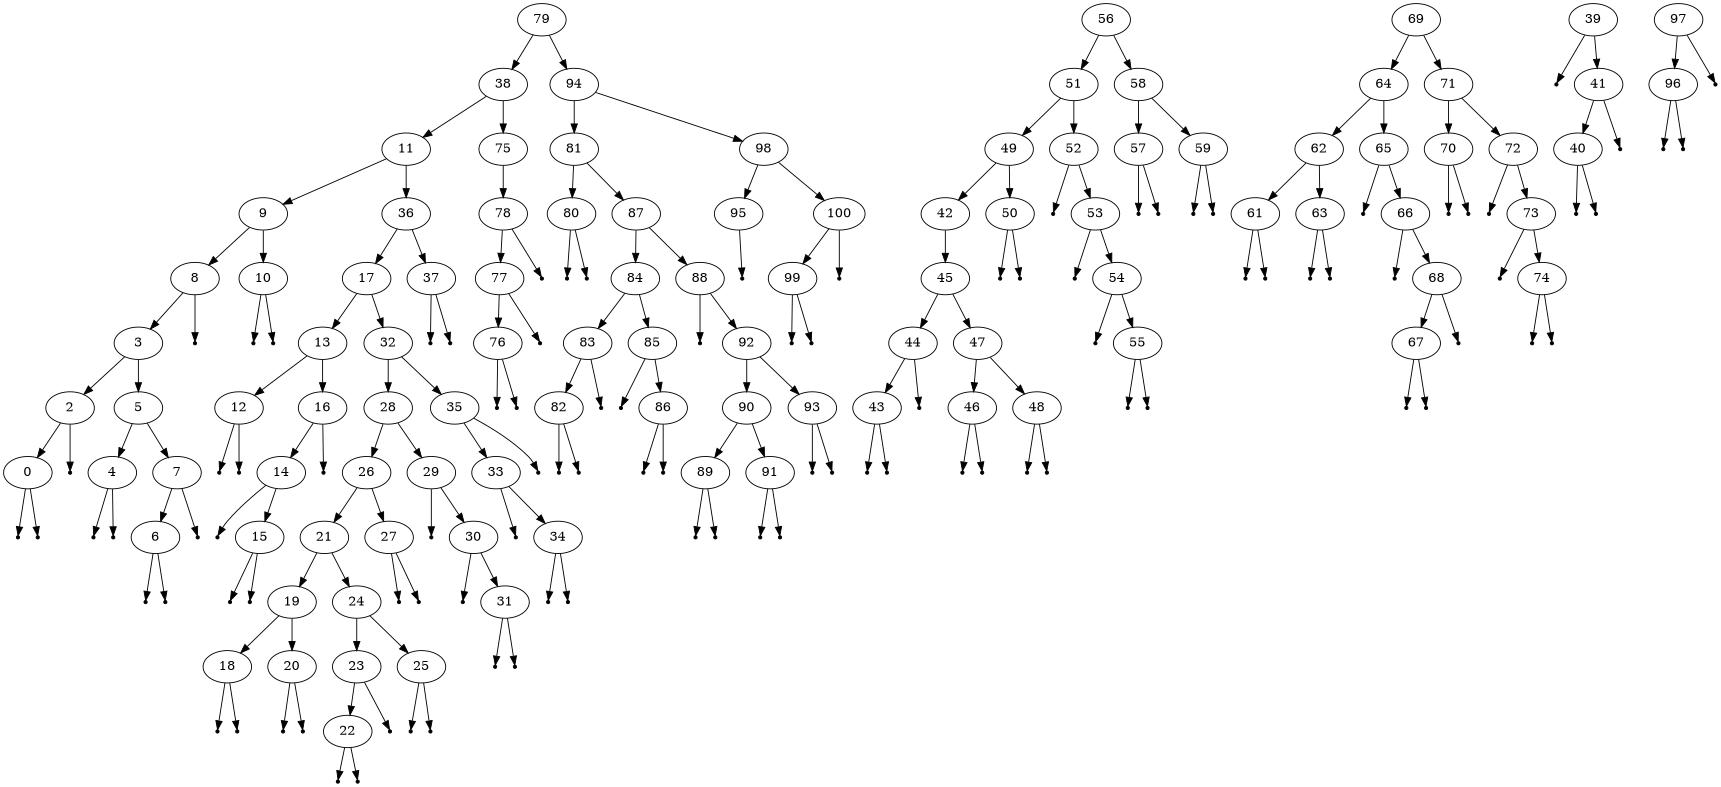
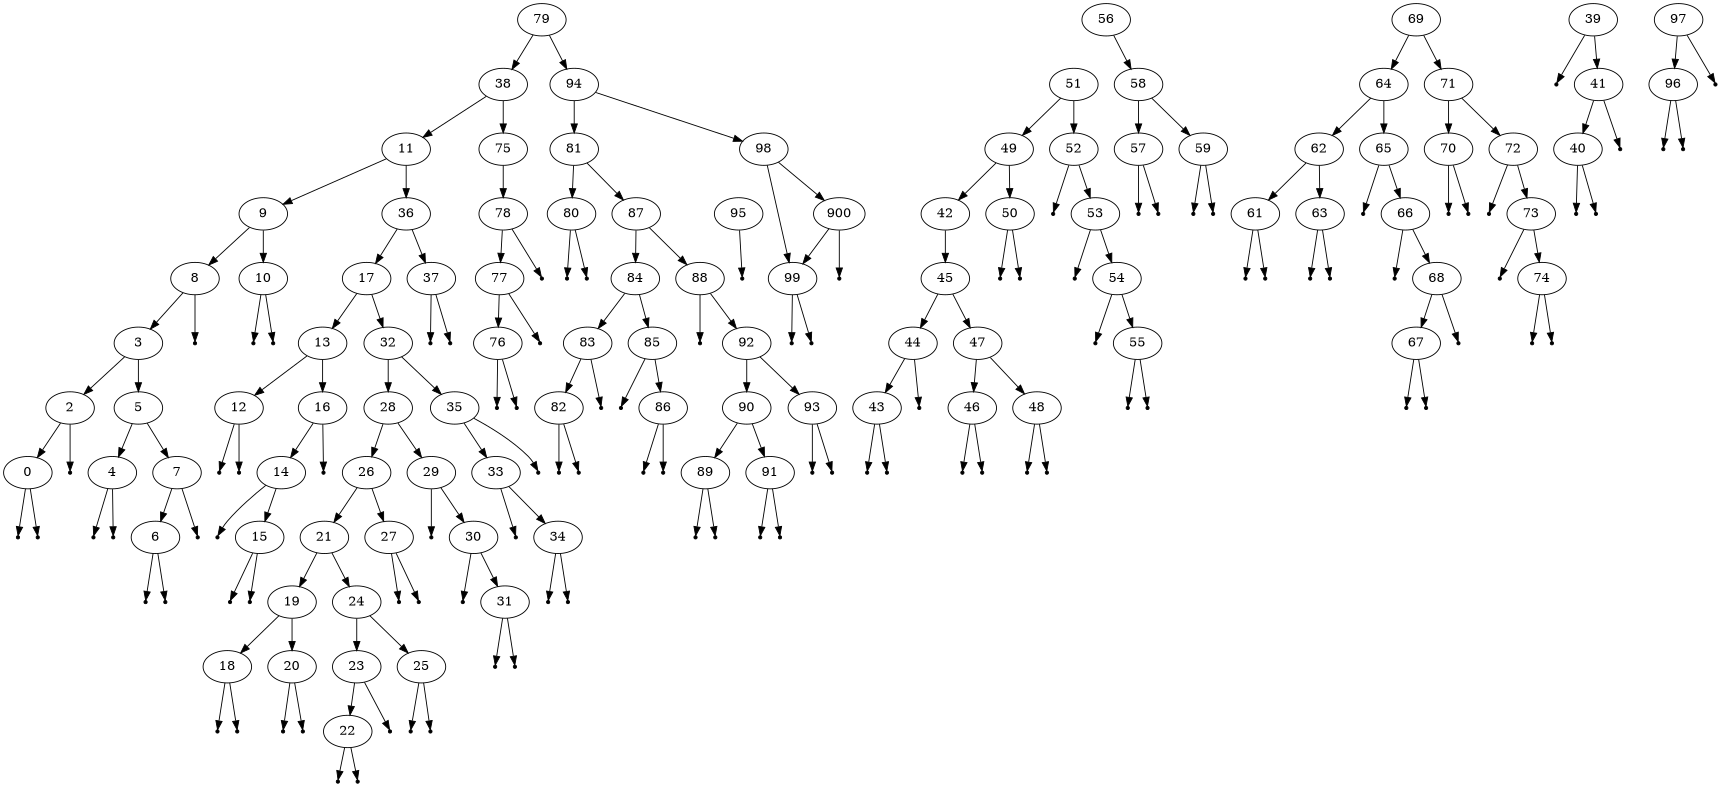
(1092, 48) -> none
(753, 177) -> (777, 209)
(839, 214) -> (839, 214)
